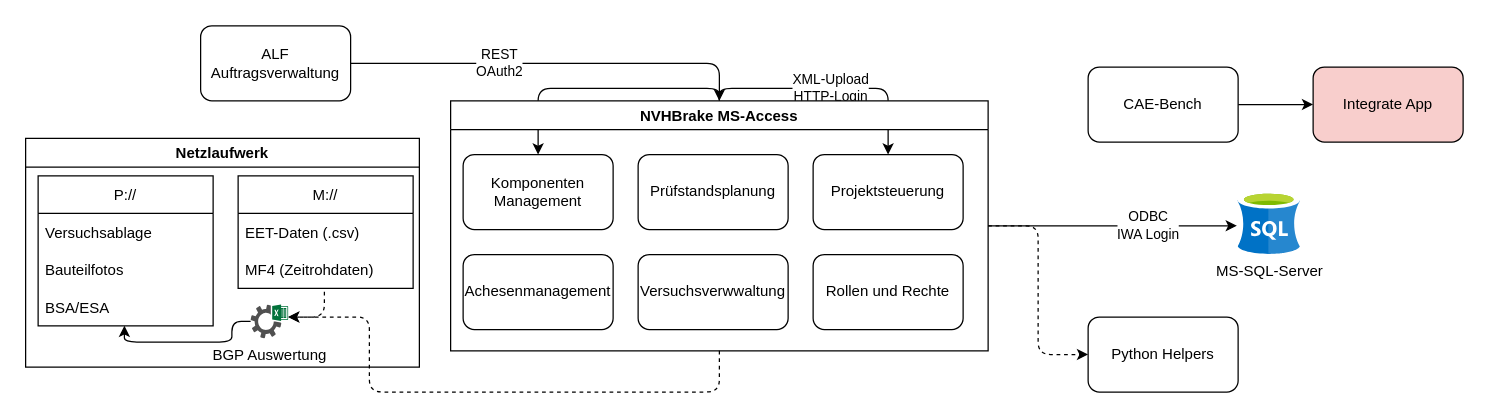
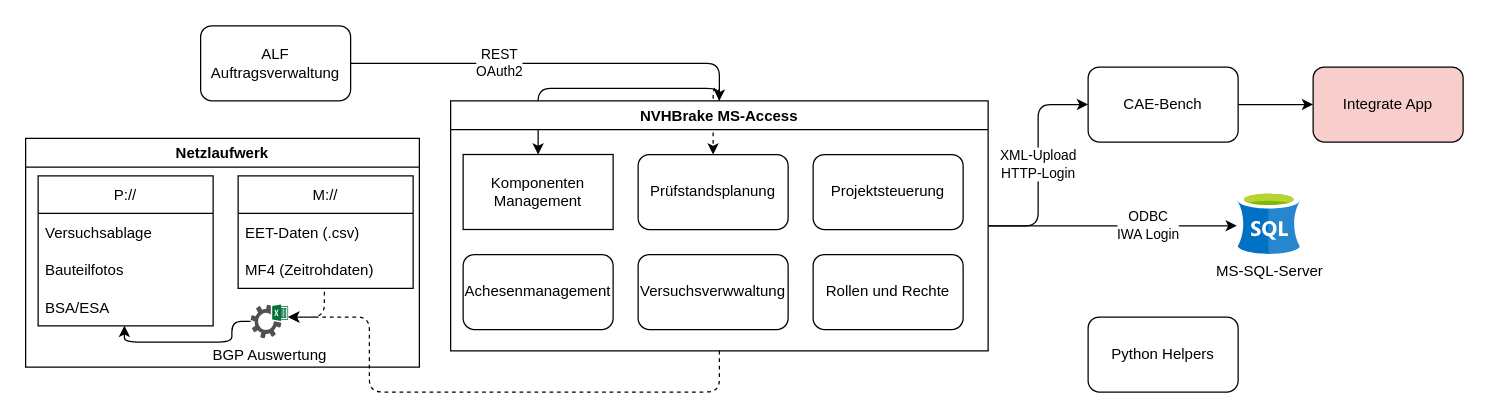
(759, 88) -> (1038, 118)
(538, 192) -> (538, 192)
(1038, 308) -> (713, 138)
